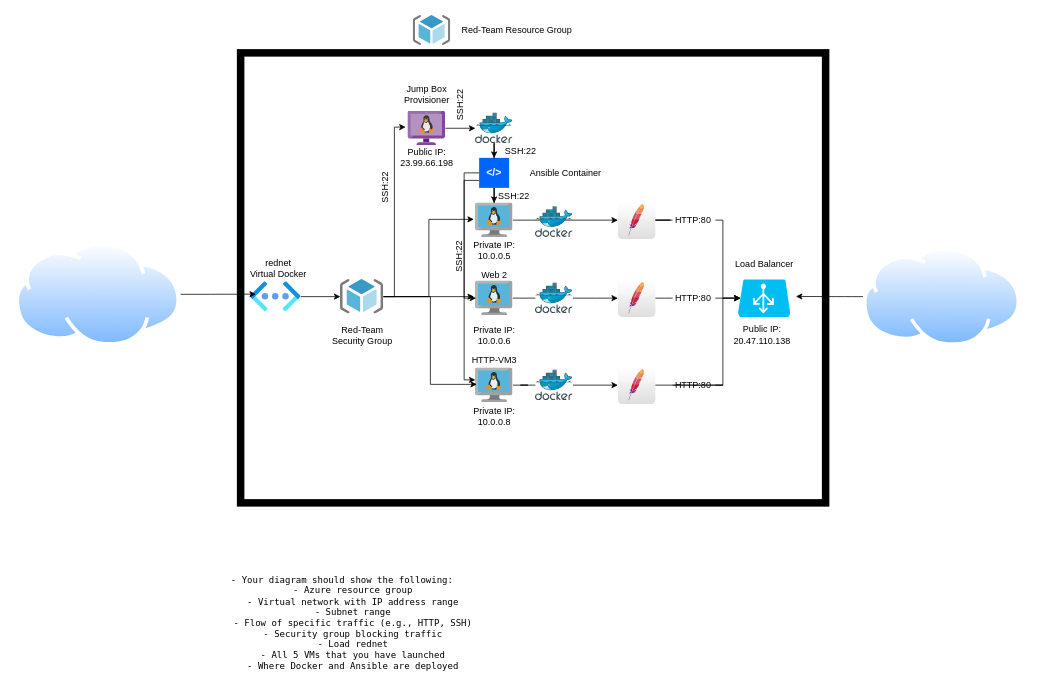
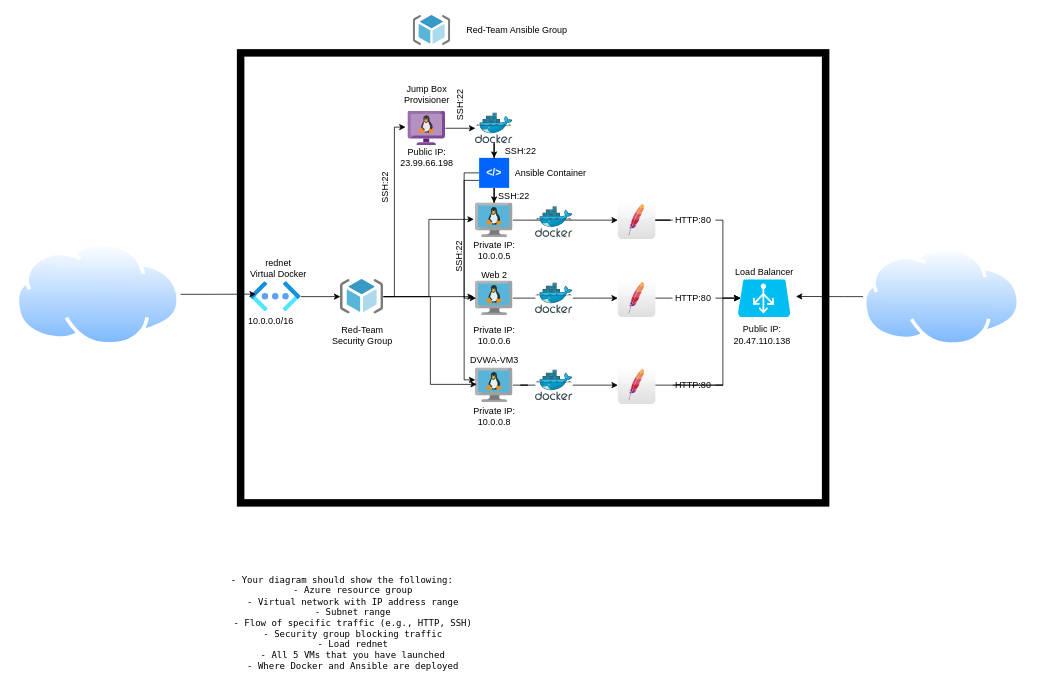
(517, 30) -> (517, 30)
(565, 173) -> (550, 173)
(764, 264) -> (764, 272)
none -> (270, 321)
(494, 360) -> (494, 360)
